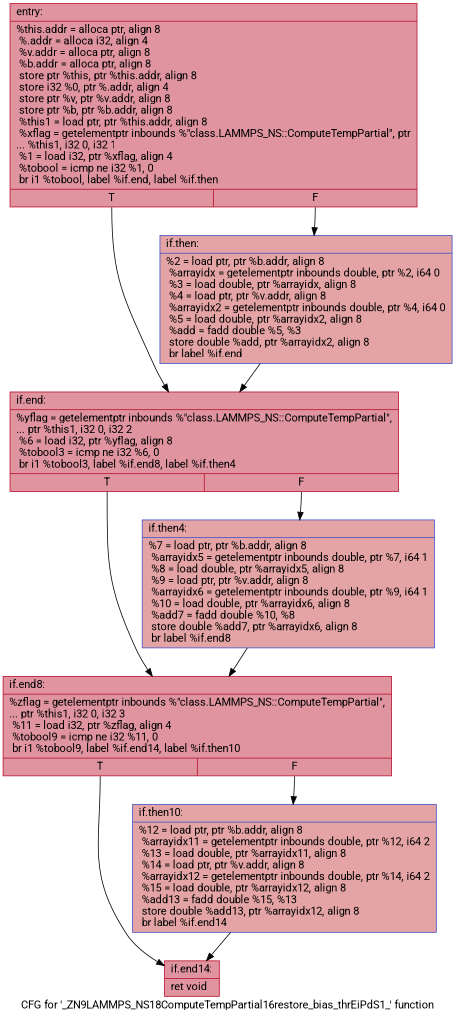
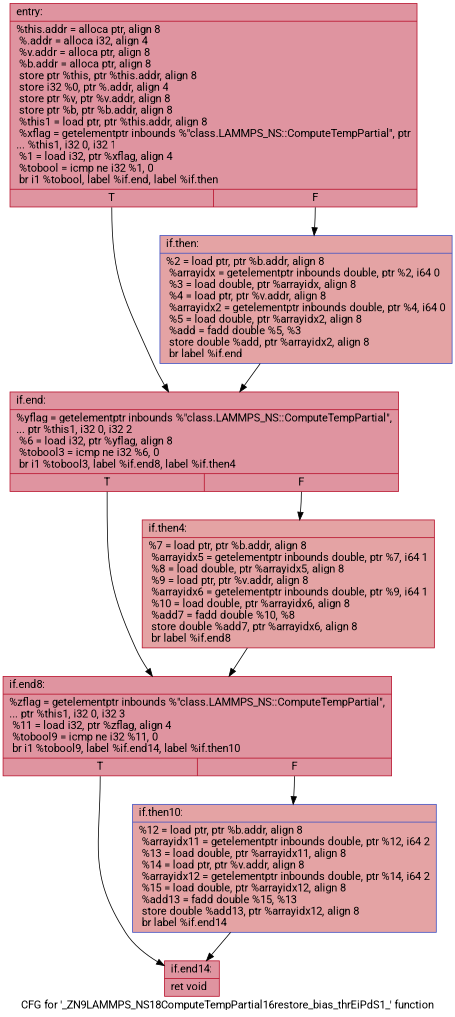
(288, 584) -> (288, 584)
